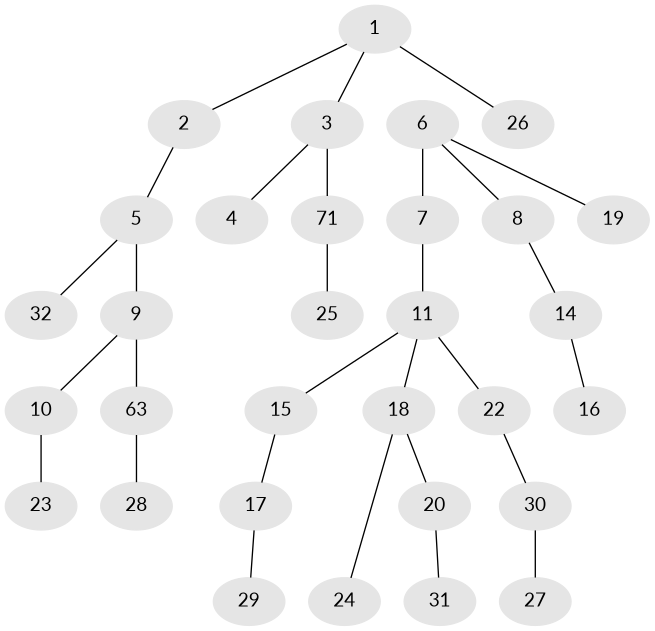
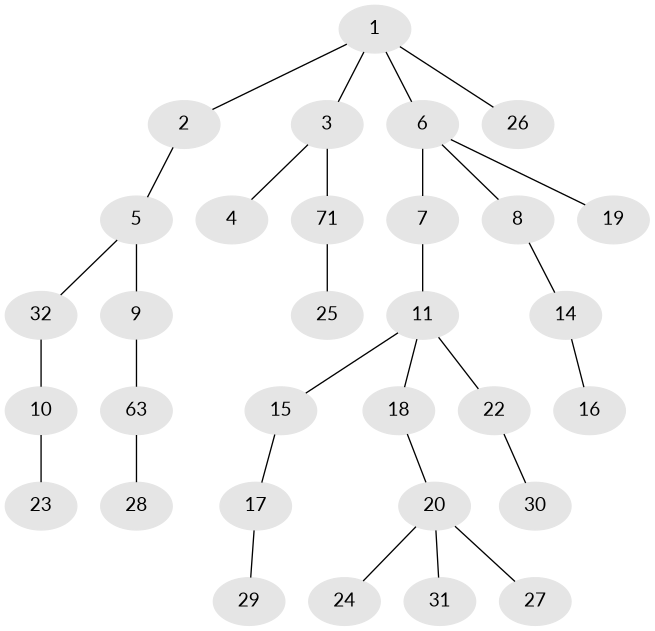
none -> (399, 77)
(89, 363) -> (41, 363)
(372, 506) -> (390, 554)
(535, 554) -> (485, 554)
